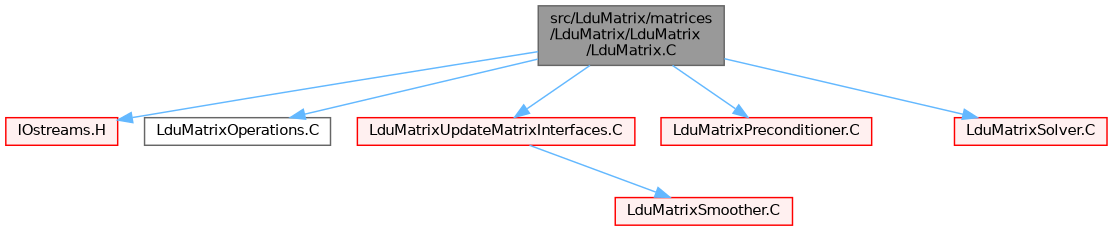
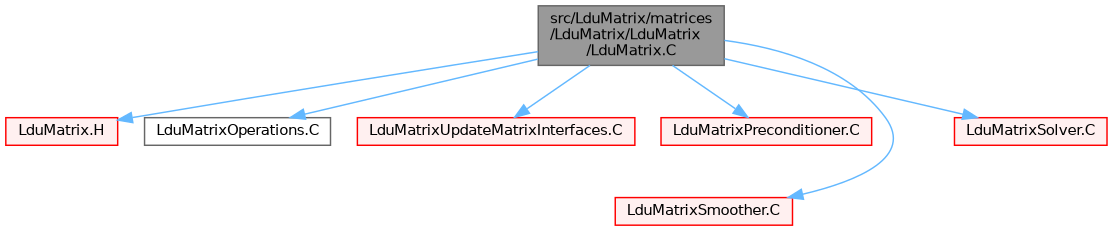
(62, 131) -> (62, 131)
(593, 169) -> (875, 105)
